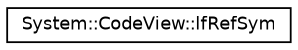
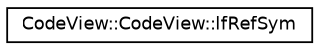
(149, 25) -> (160, 25)
